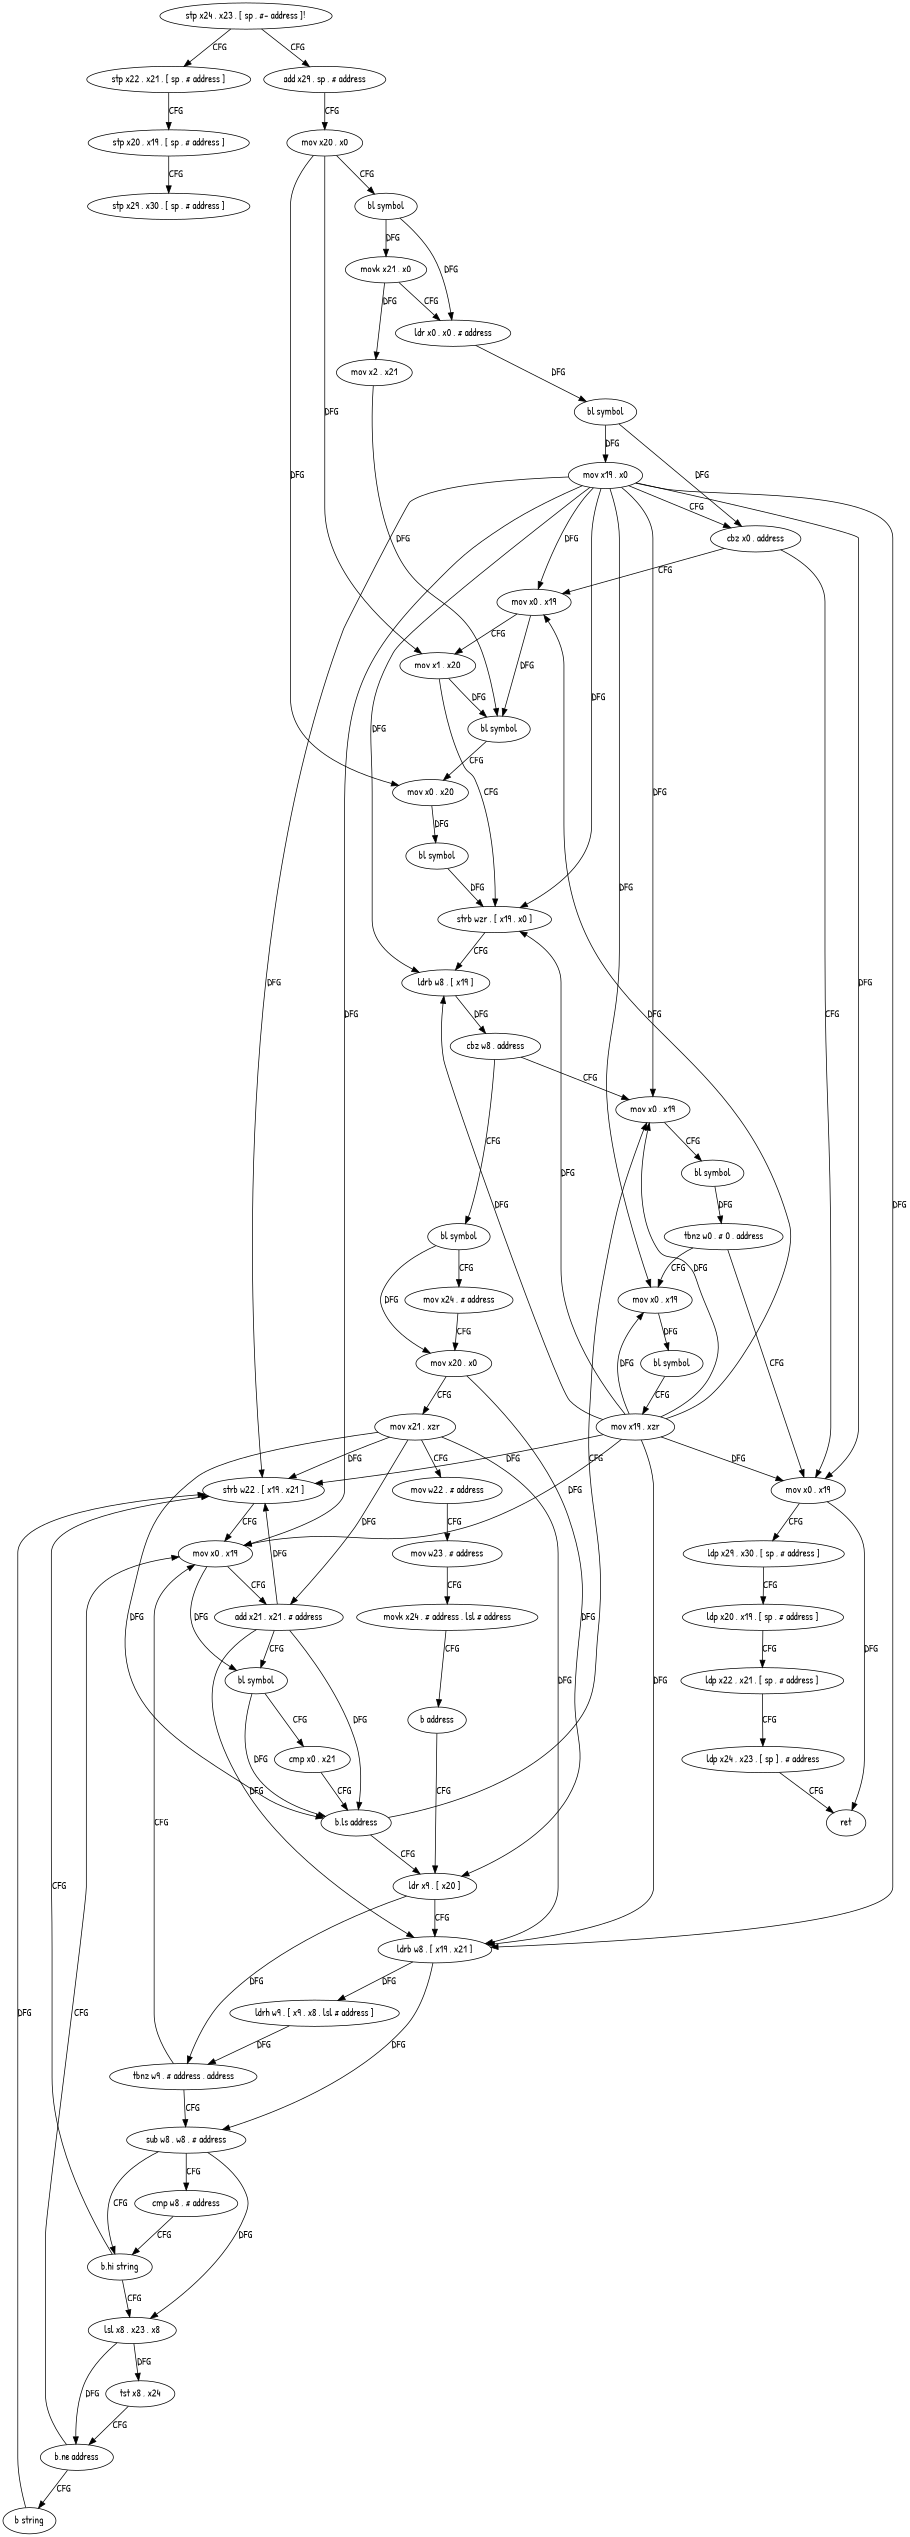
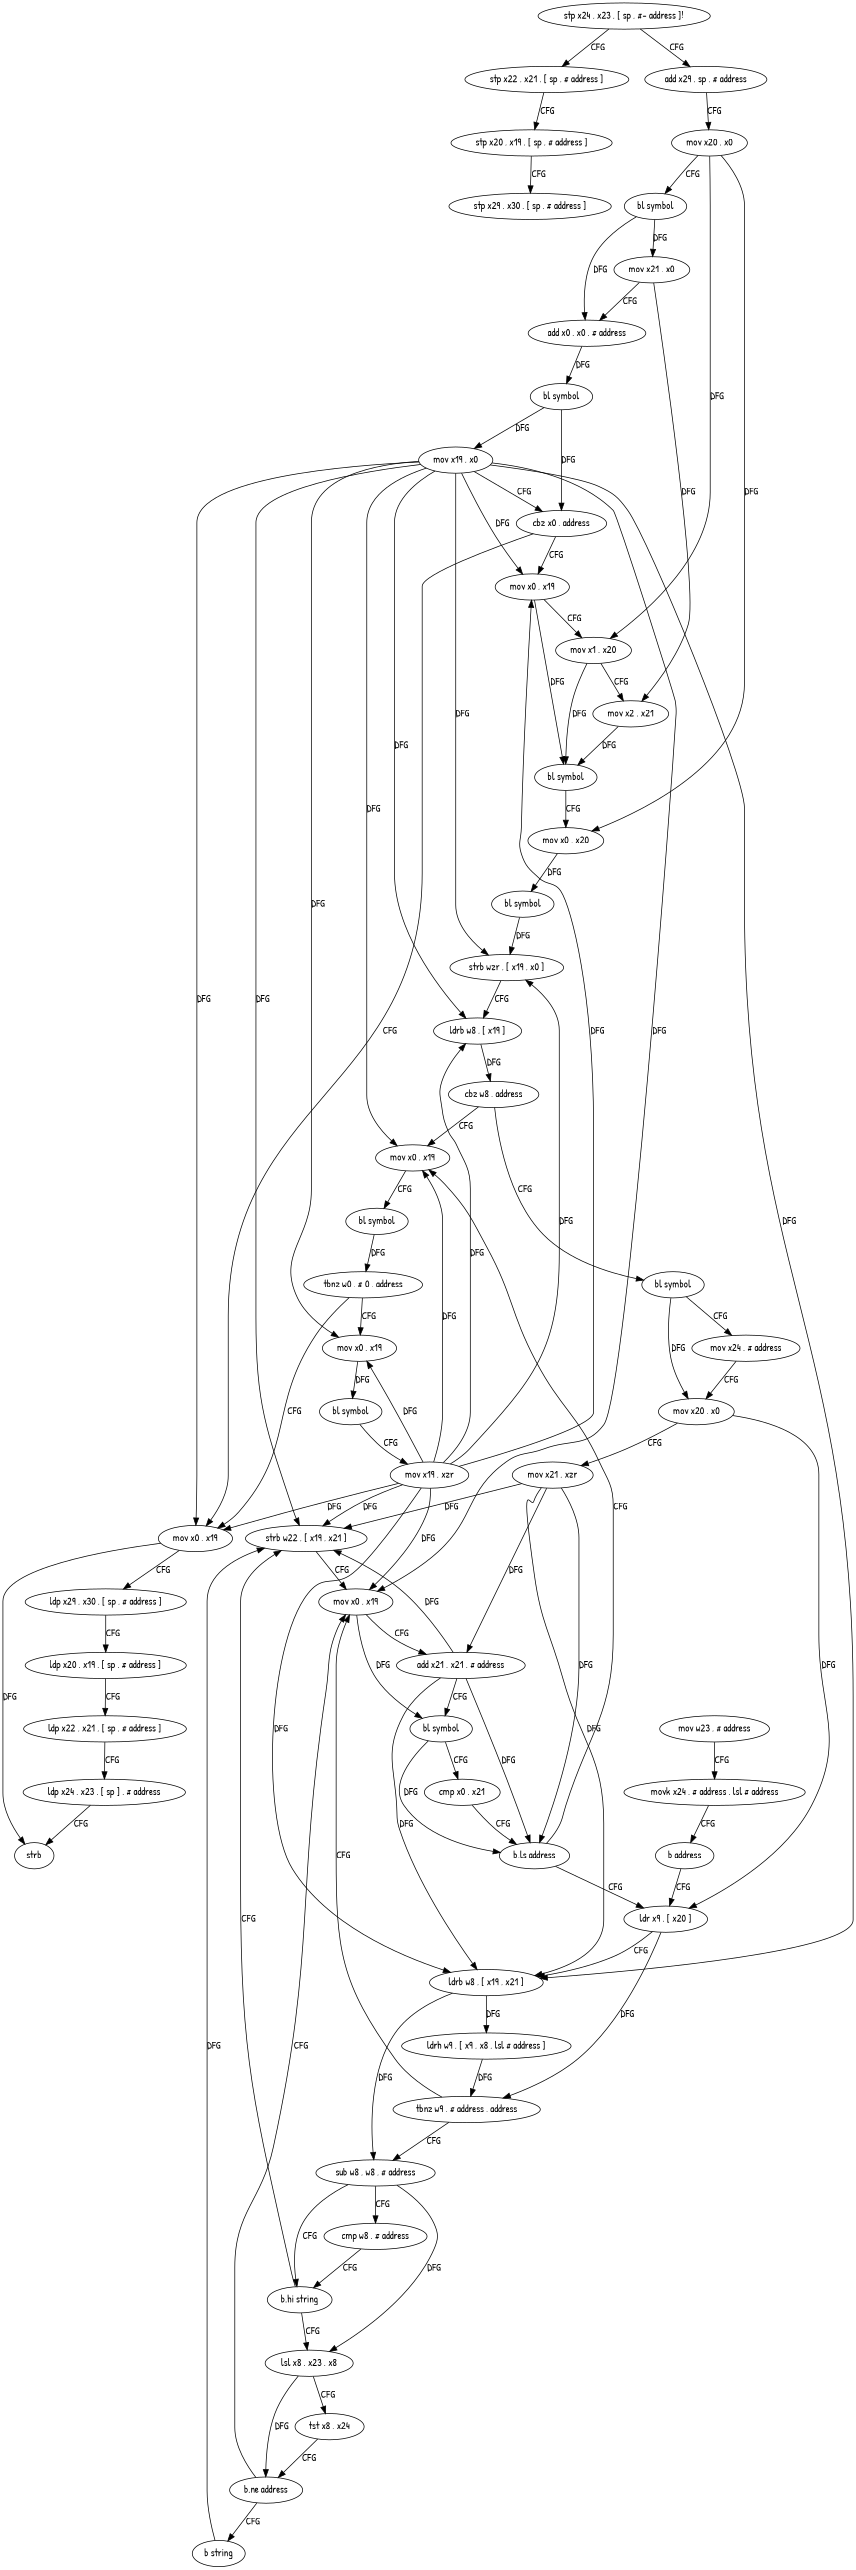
(386, 270) -> (652, 270)
(453, 333) -> (587, 333)
(477, 786) -> (610, 679)
(447, 1490) -> none
(846, 1823) -> (34, 1856)
(144, 2362) -> (328, 2395)
